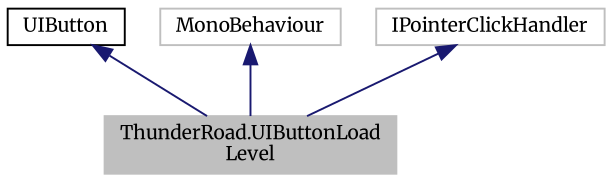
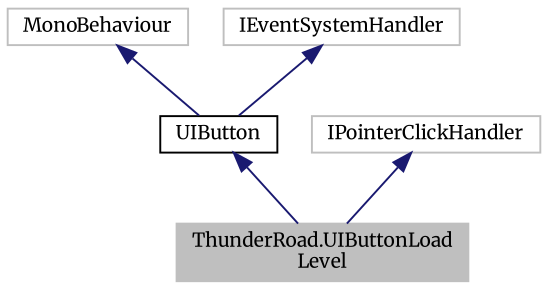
none -> (342, 27)
(250, 90) -> (166, 87)
